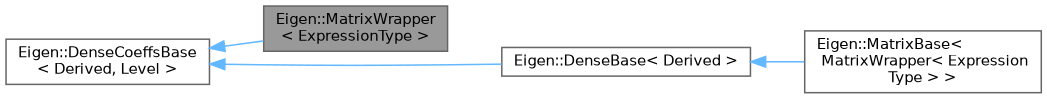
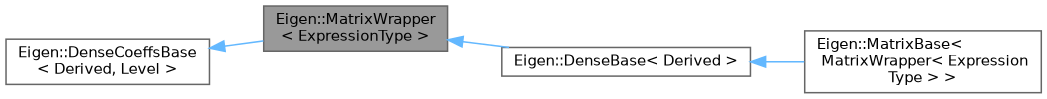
(363, 65) -> (486, 45)
